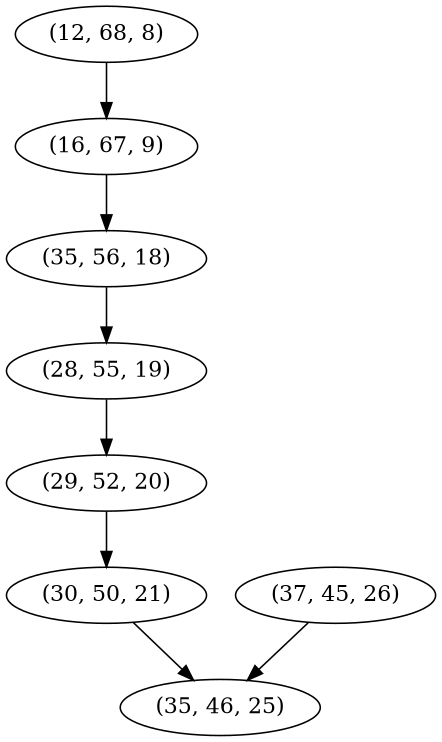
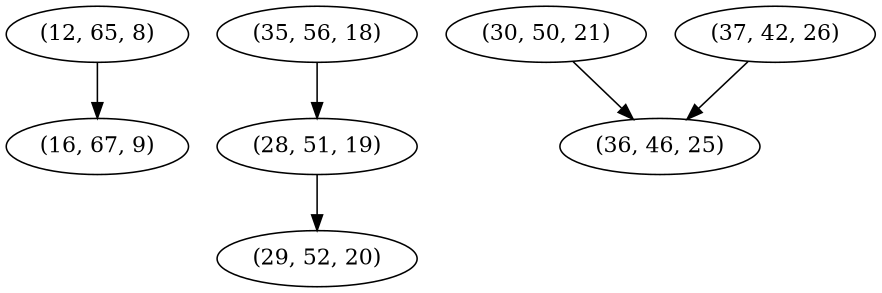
(107, 34) -> (97, 34)
(107, 195) -> none
(107, 371) -> (317, 146)
(107, 532) -> none
(336, 595) -> (775, 34)
(220, 707) -> (660, 146)
